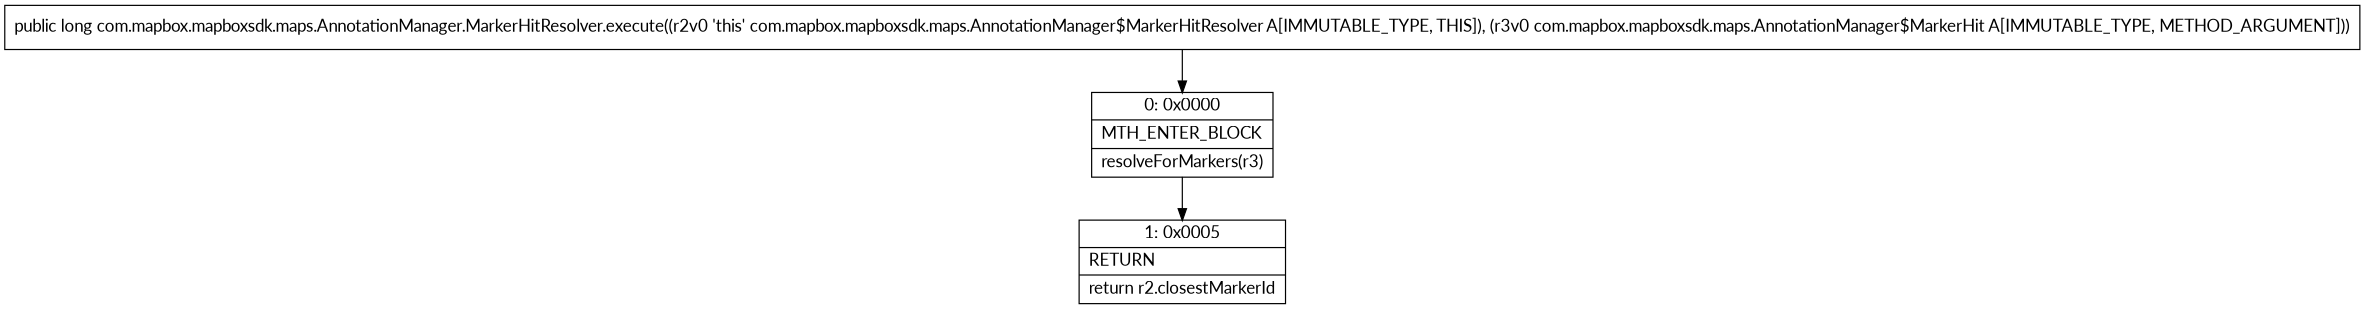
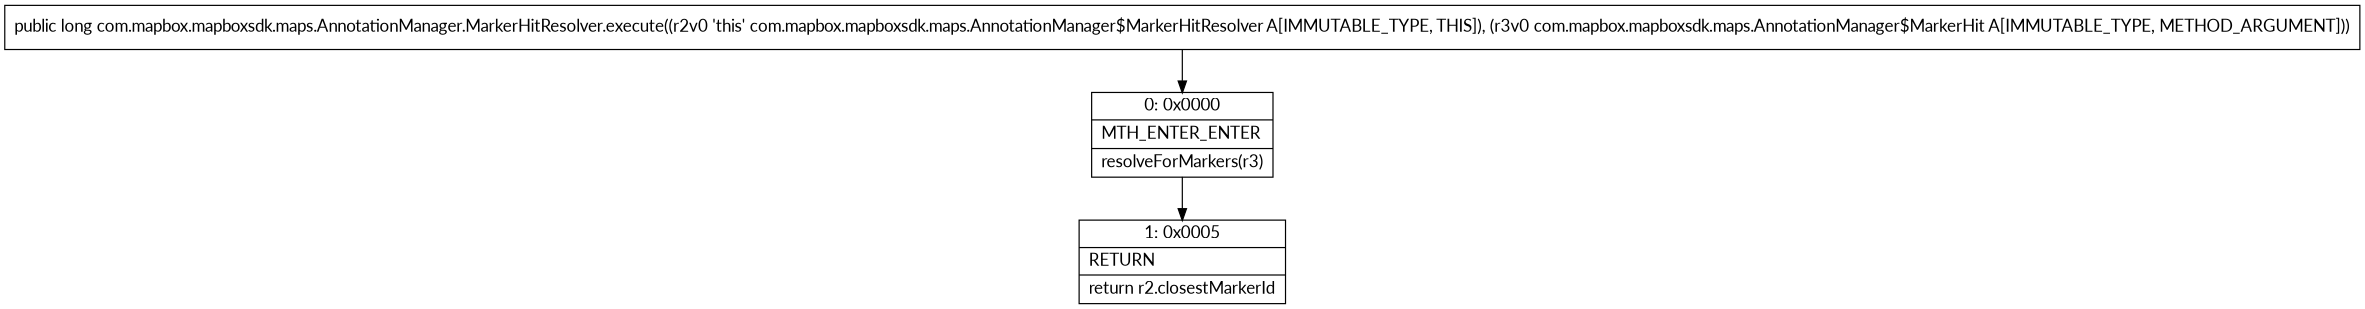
(1182, 134) -> (1181, 134)
